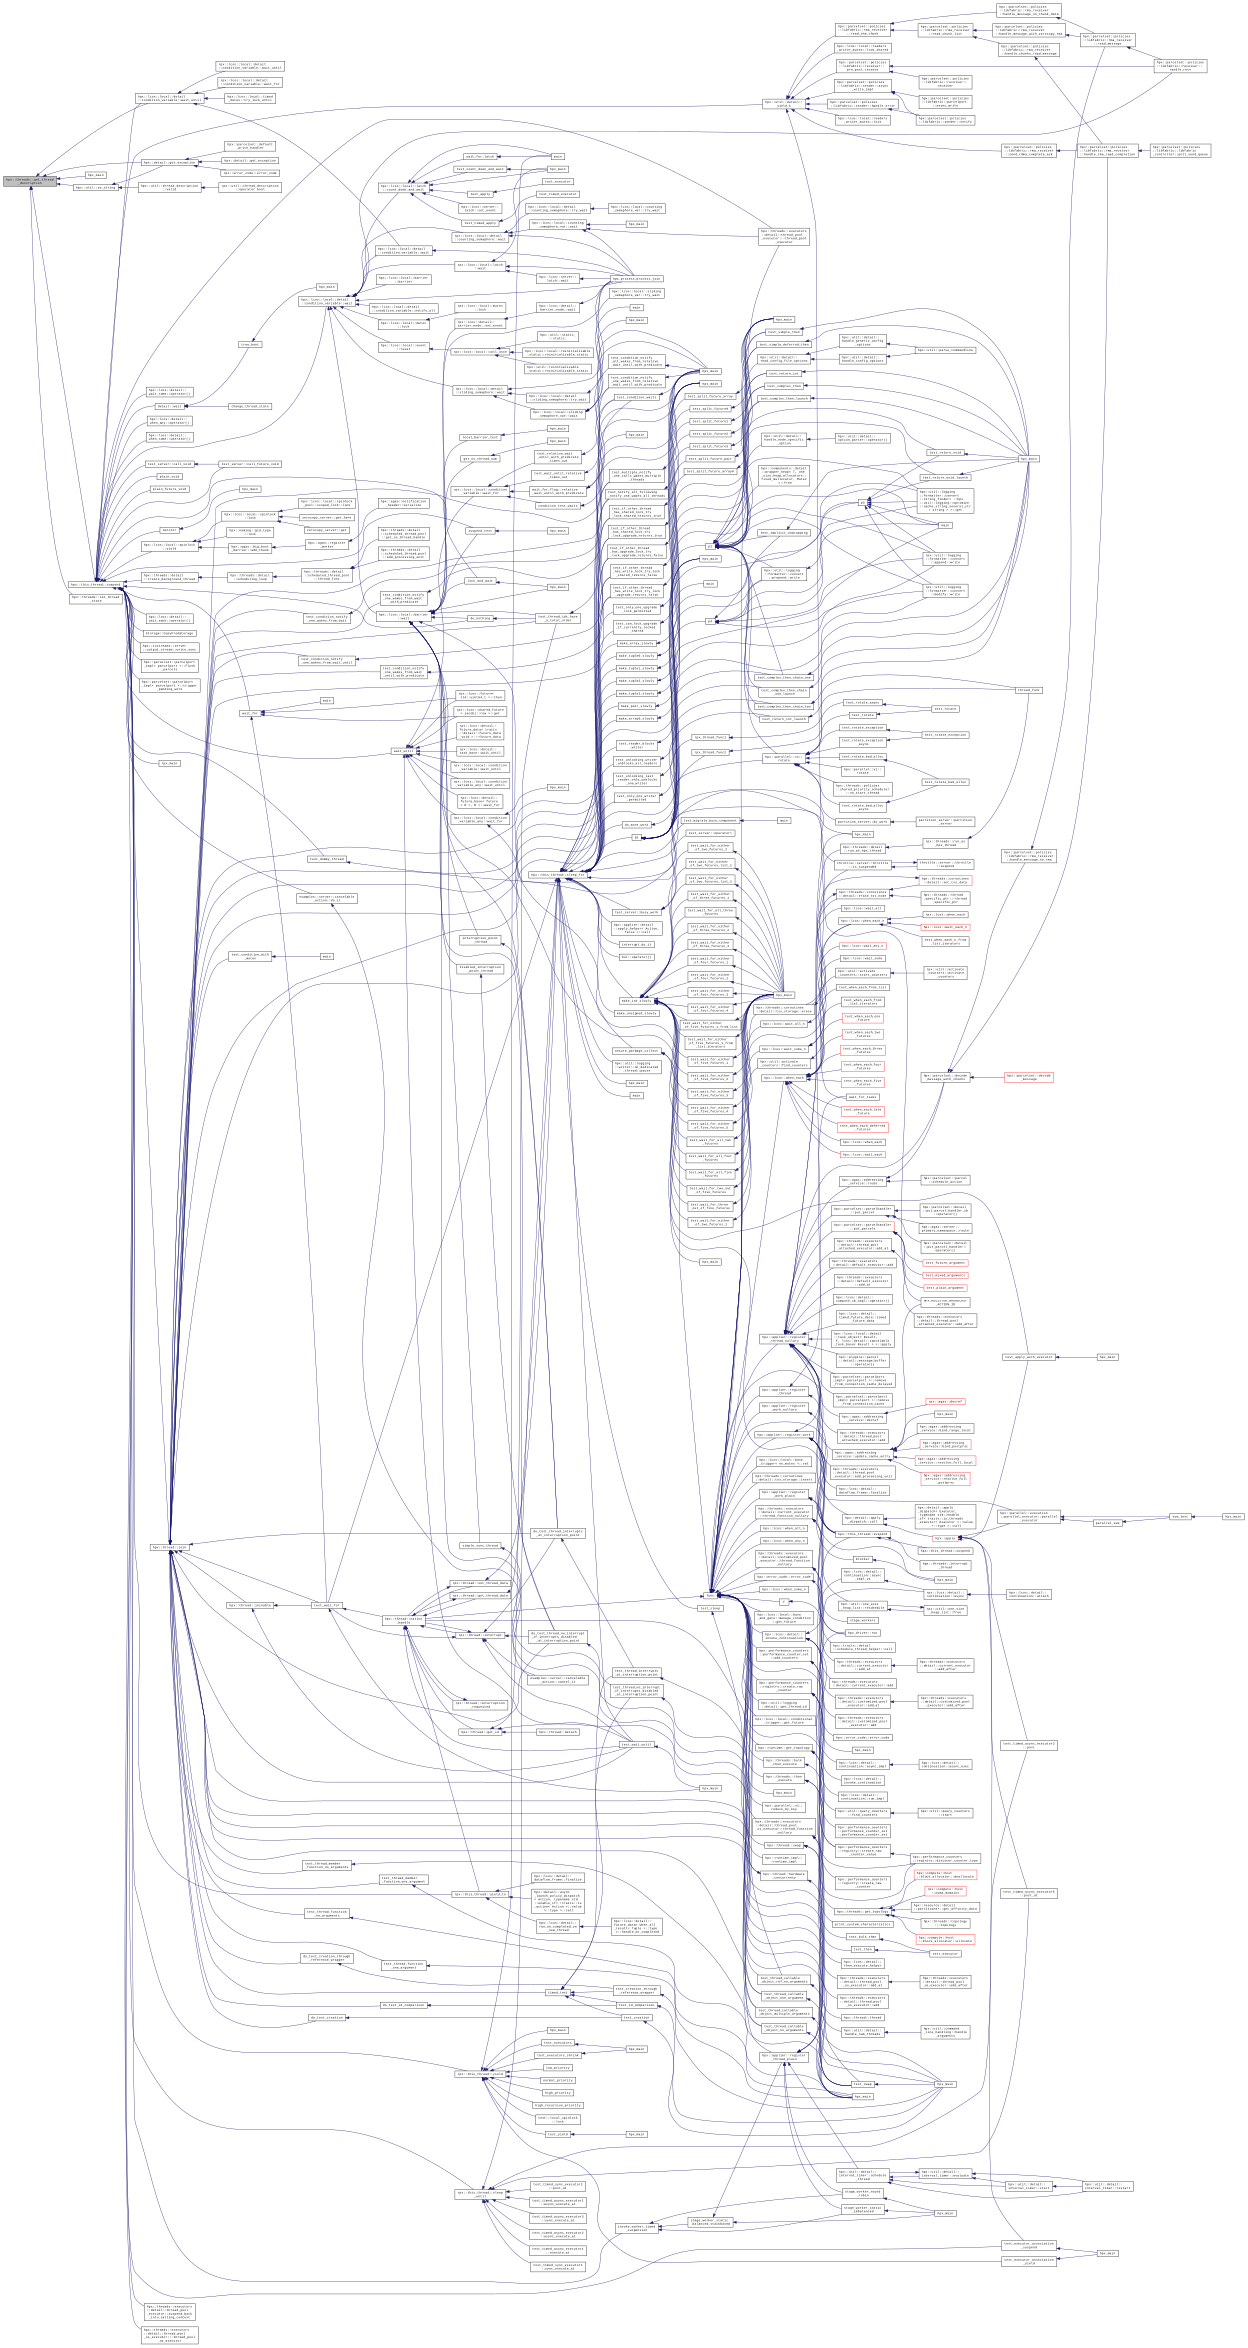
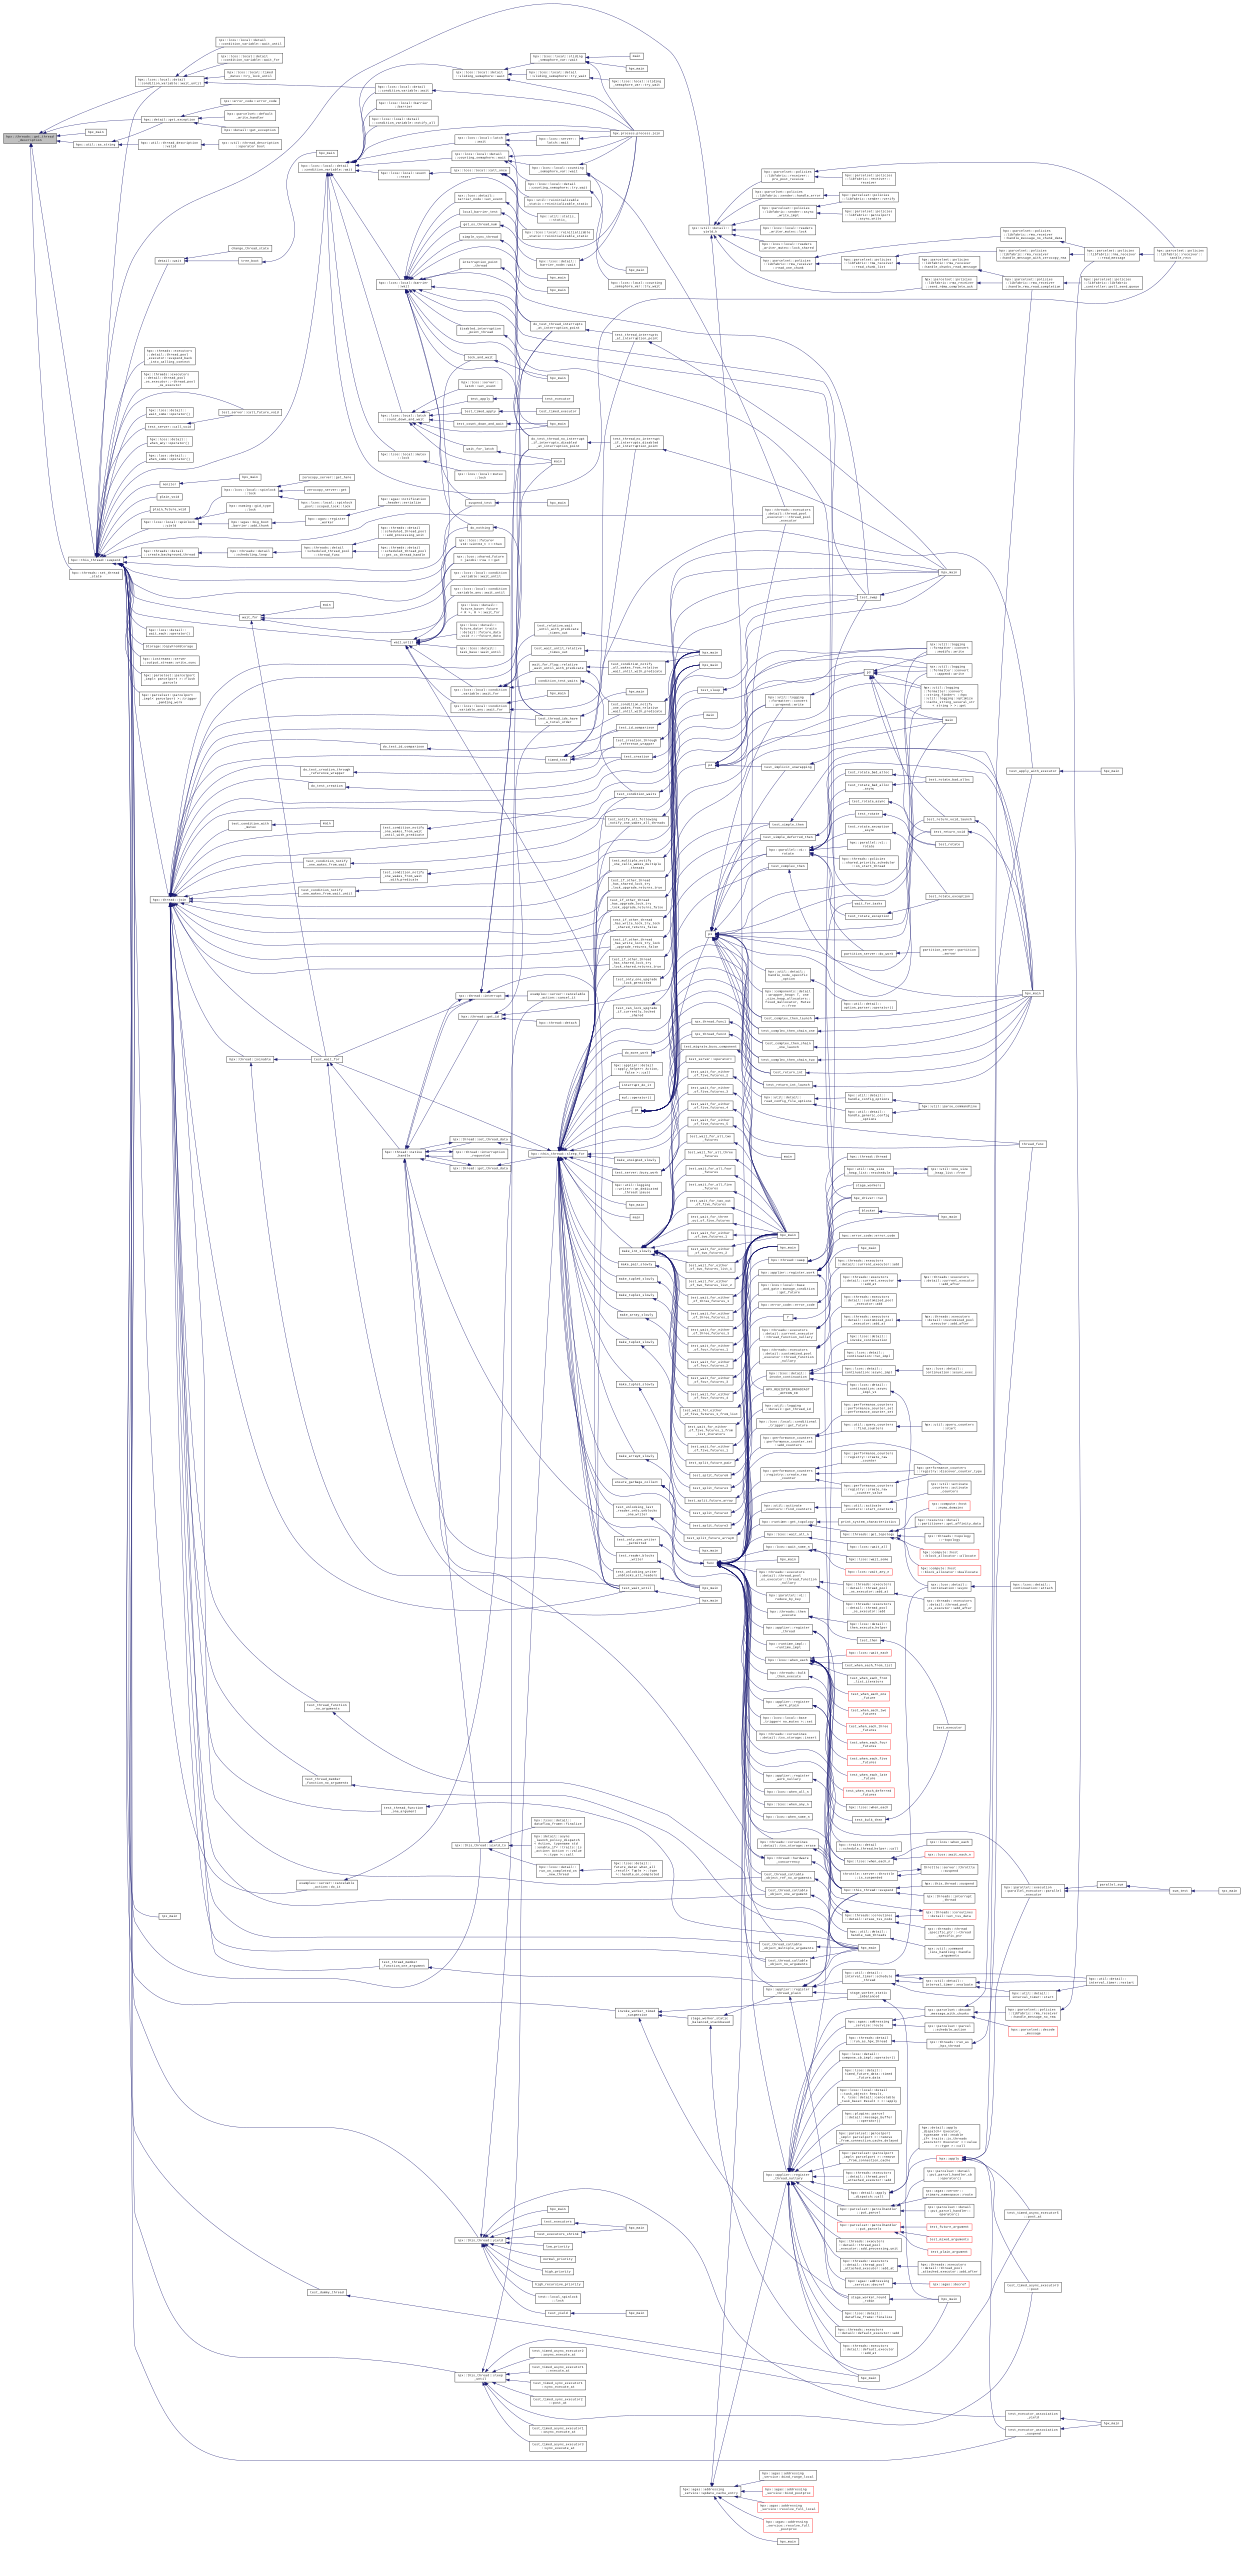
(946, 942) -> none
(820, 1396) -> (750, 2332)
